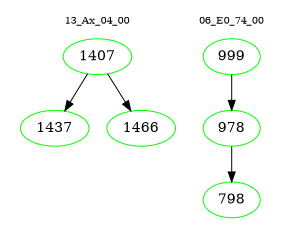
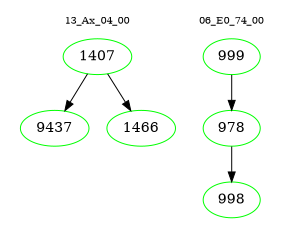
(55, 128) -> (55, 128)
(232, 200) -> (232, 200)
